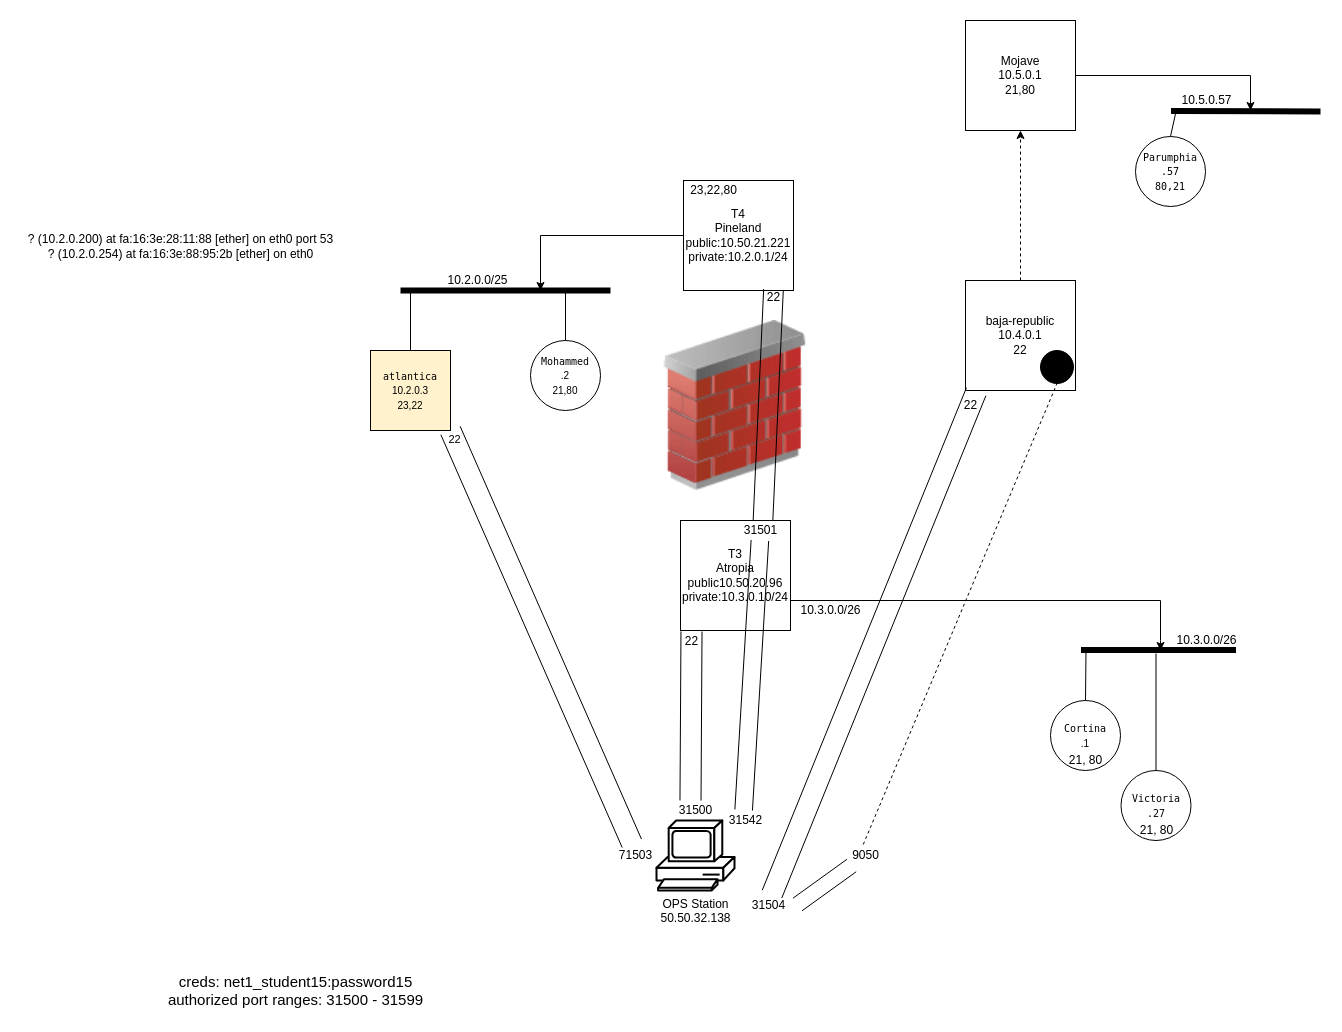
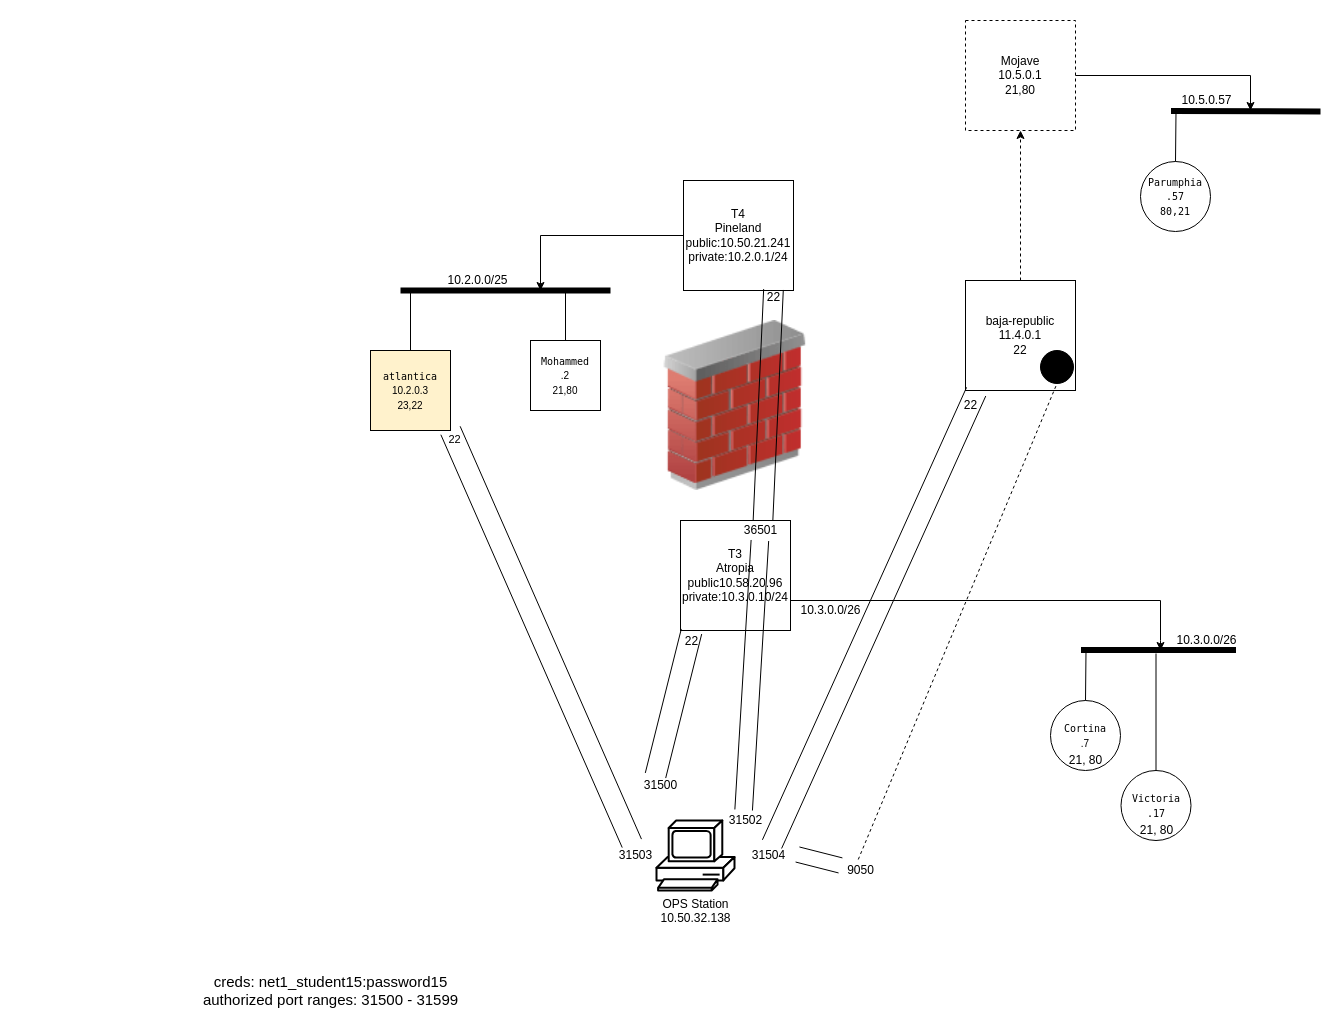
(1021, 76) -> (1021, 76)
(1171, 172) -> (1176, 197)
(714, 191) -> none
(739, 236) -> (739, 236)
(181, 247) -> none
(1021, 336) -> (1021, 336)
(566, 376) -> (566, 376)
(761, 531) -> (761, 531)
(736, 576) -> (736, 576)
(1086, 736) -> (1086, 736)
(1157, 806) -> (1157, 806)
(696, 811) -> (661, 786)
(746, 821) -> (746, 821)
(636, 856) -> (636, 856)
(866, 856) -> (861, 871)
(769, 906) -> (769, 856)
(696, 912) -> (696, 912)
(296, 991) -> (331, 991)
